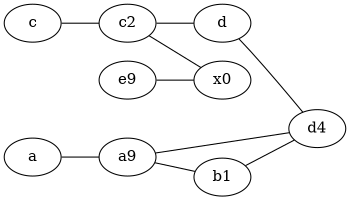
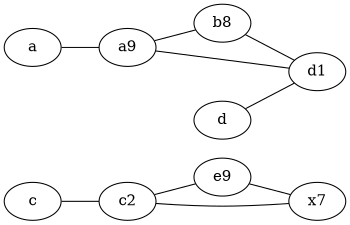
(175, 23) -> (175, 189)
(222, 80) -> (317, 201)
(317, 129) -> (317, 72)
(222, 177) -> (222, 23)
